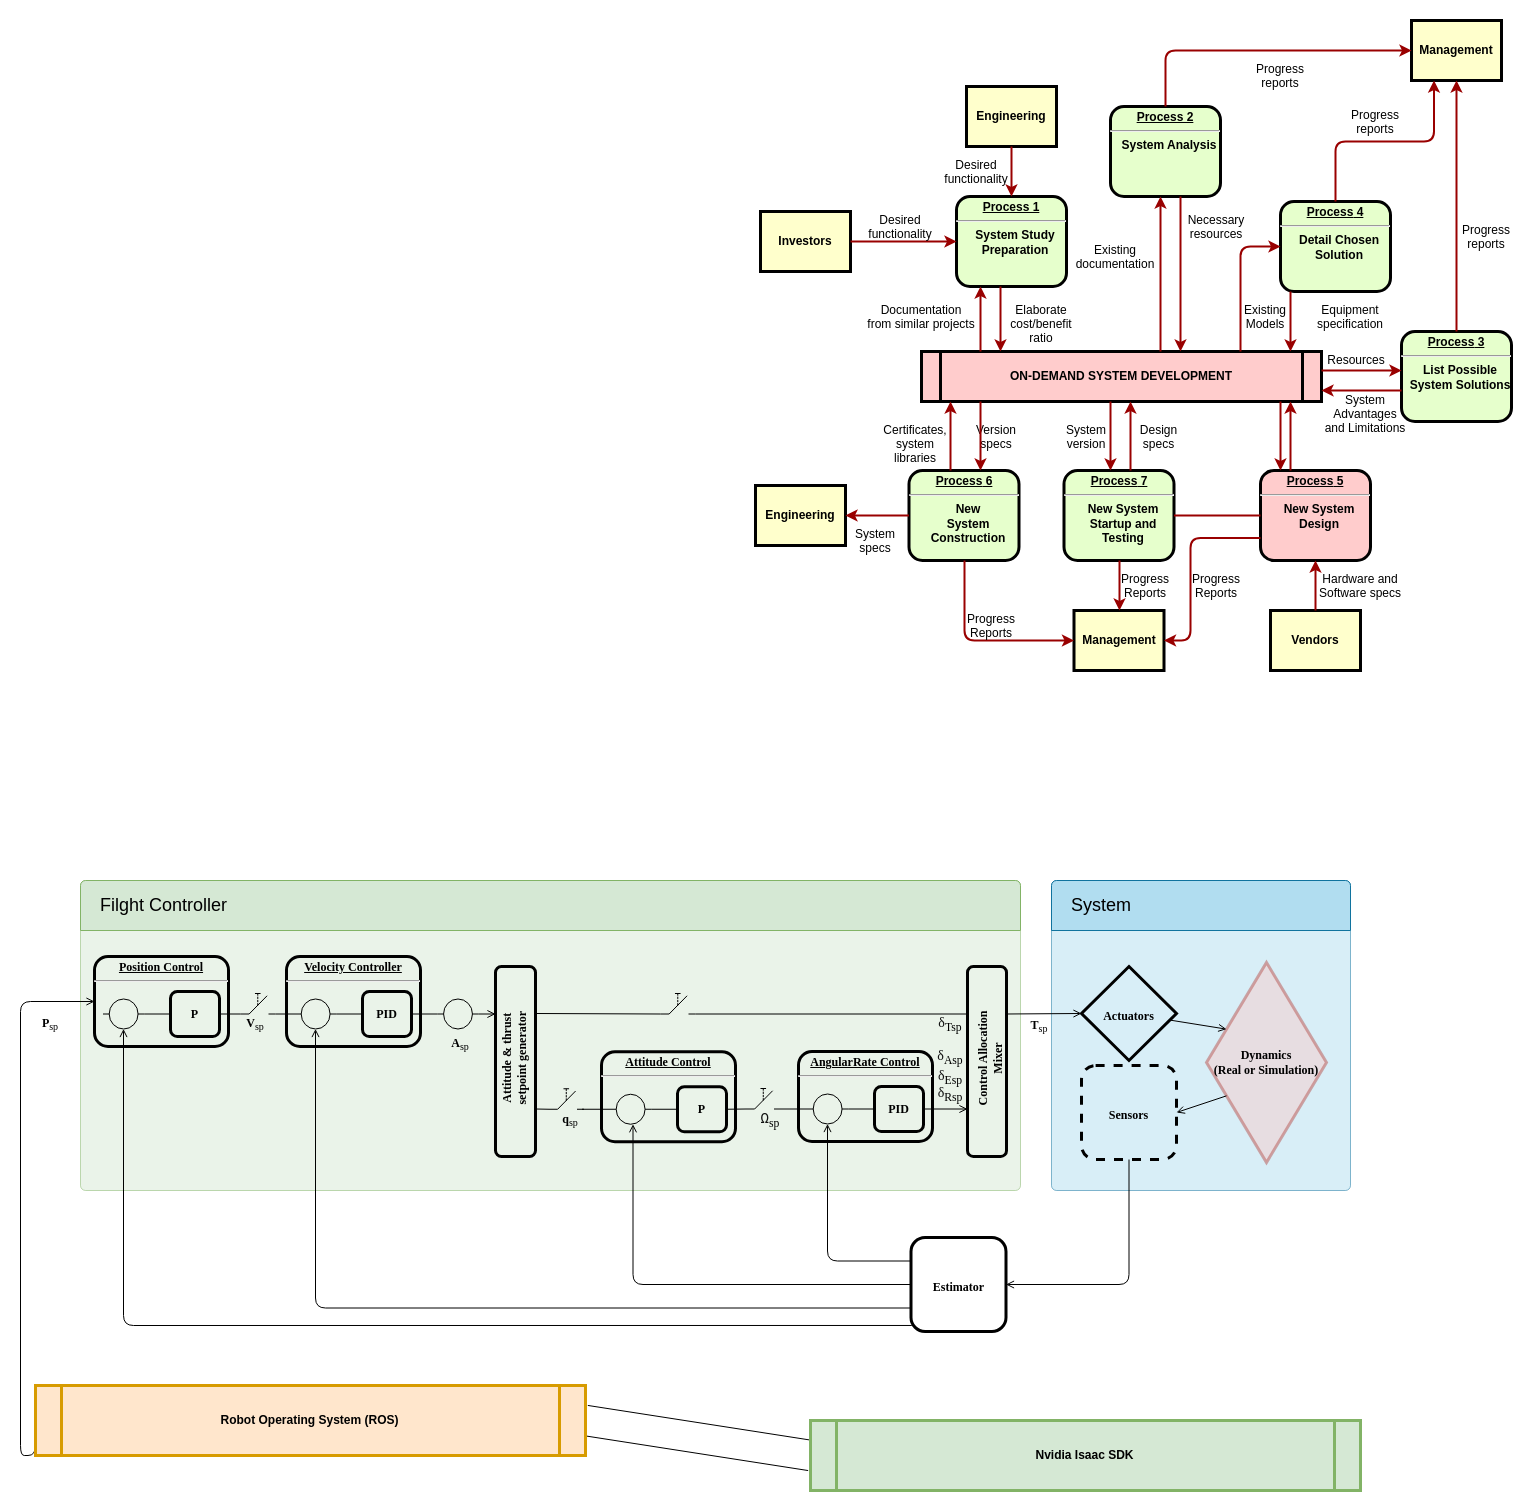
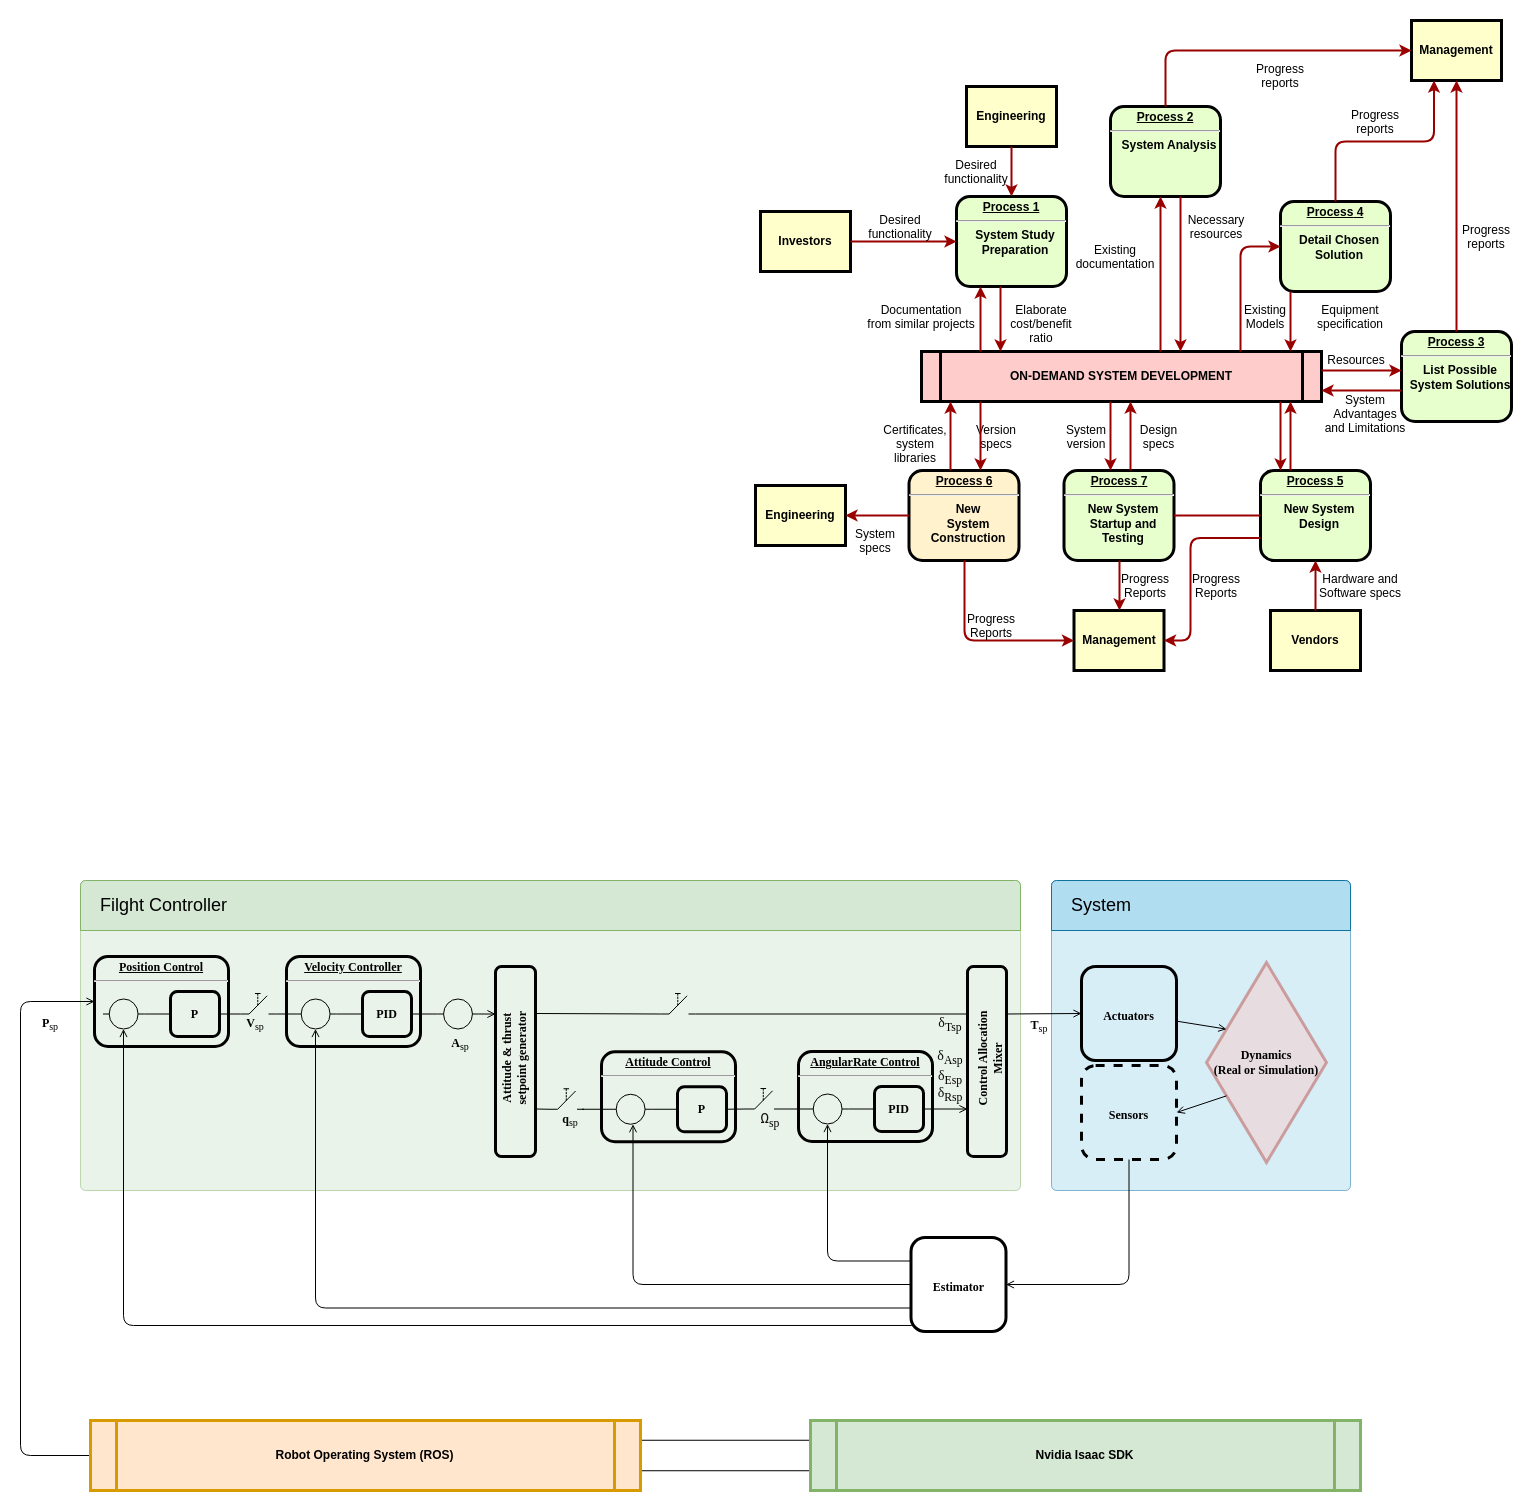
(964, 516) -> (964, 516)
(1316, 516) -> (1316, 516)
(1129, 1014) -> (1129, 1014)
(311, 1421) -> (366, 1456)
